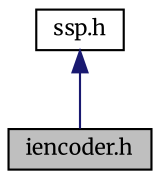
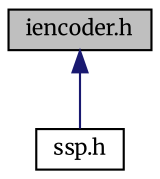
(80, 101) -> (80, 101)
